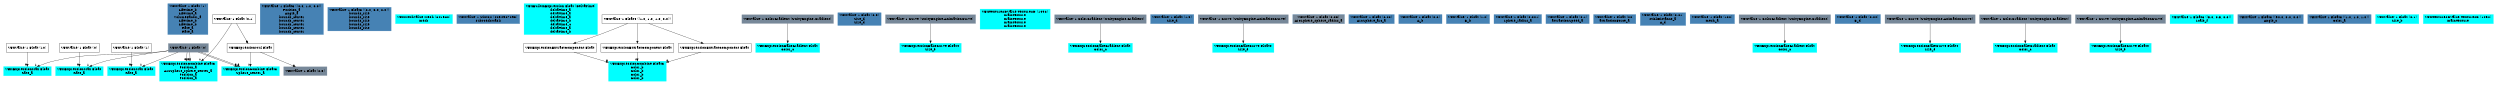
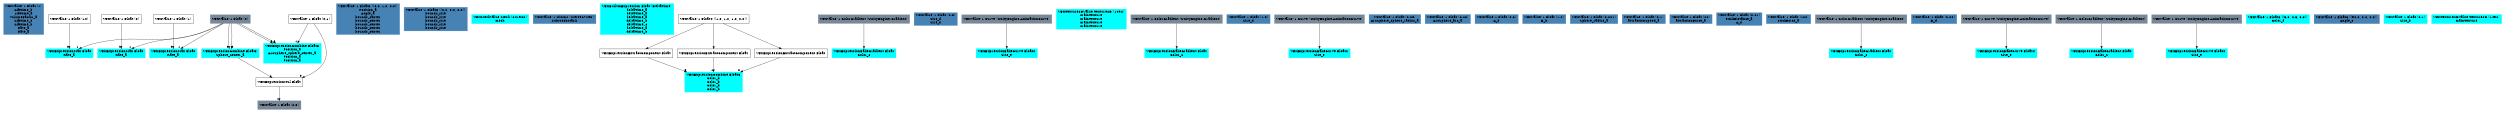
(1319, 19) -> (1395, 19)
(1712, 19) -> (1789, 19)
(2202, 19) -> (2278, 19)
(2339, 19) -> none
(250, 58) -> (254, 67)
